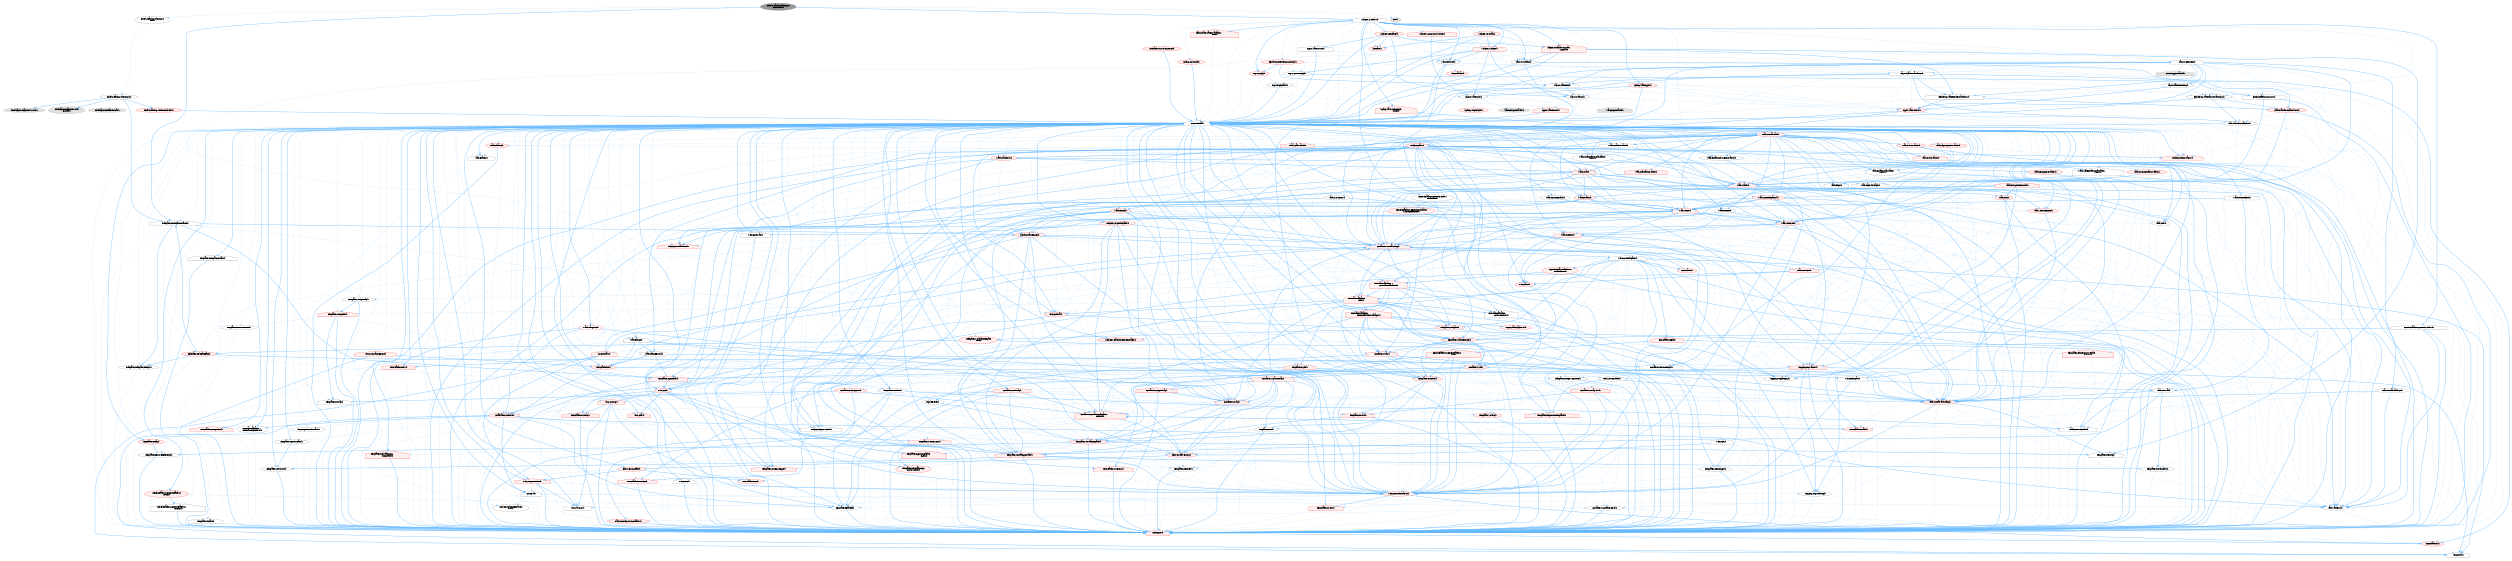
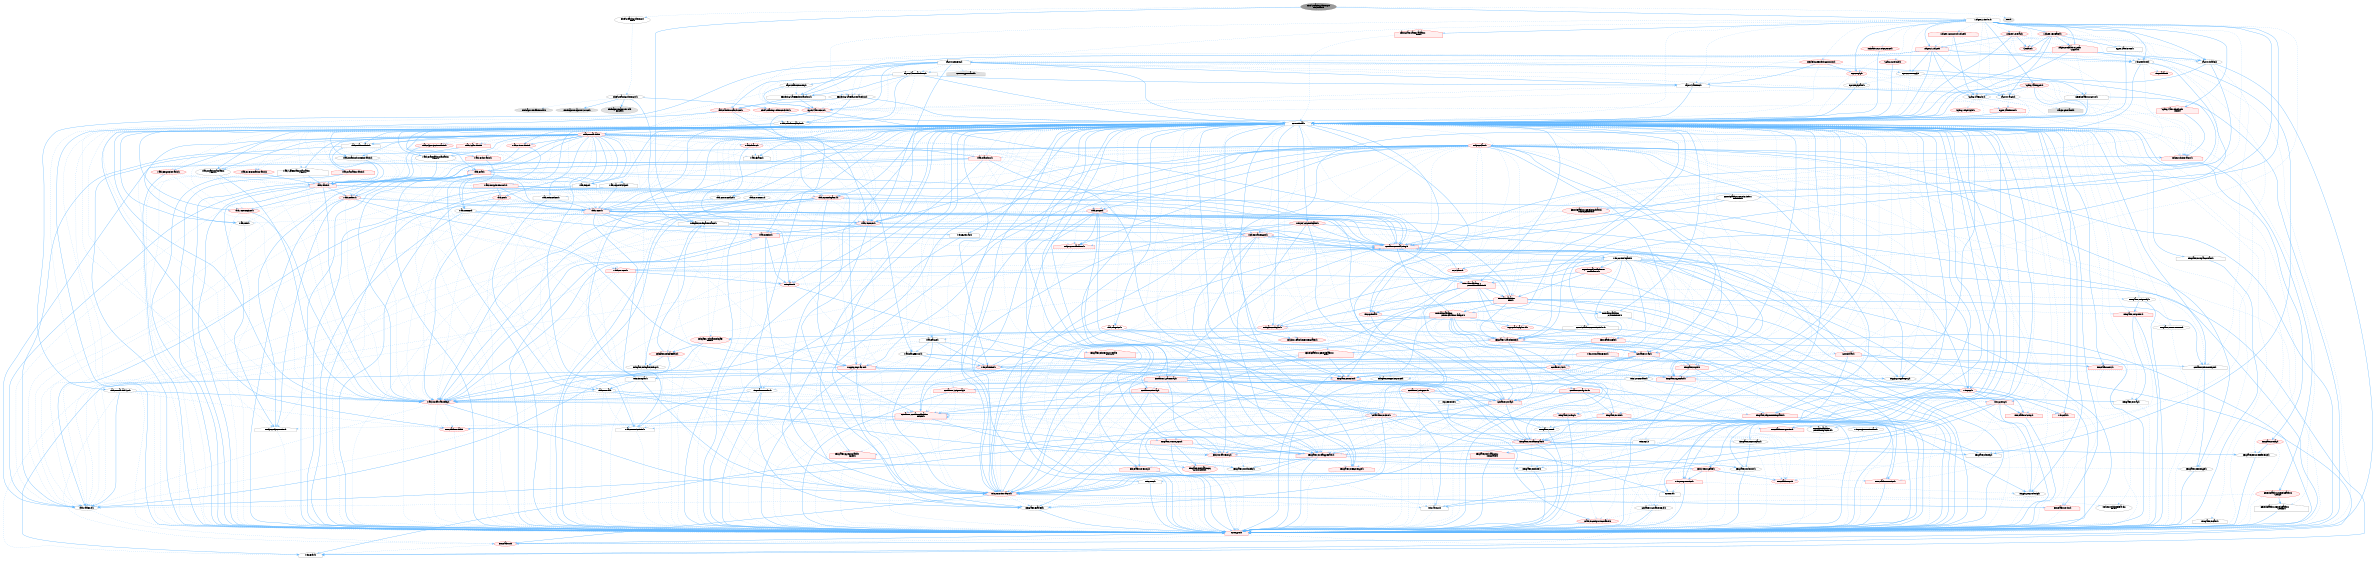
(1514, 110) -> none
(1004, 158) -> (985, 158)
(1912, 246) -> (341, 314)
